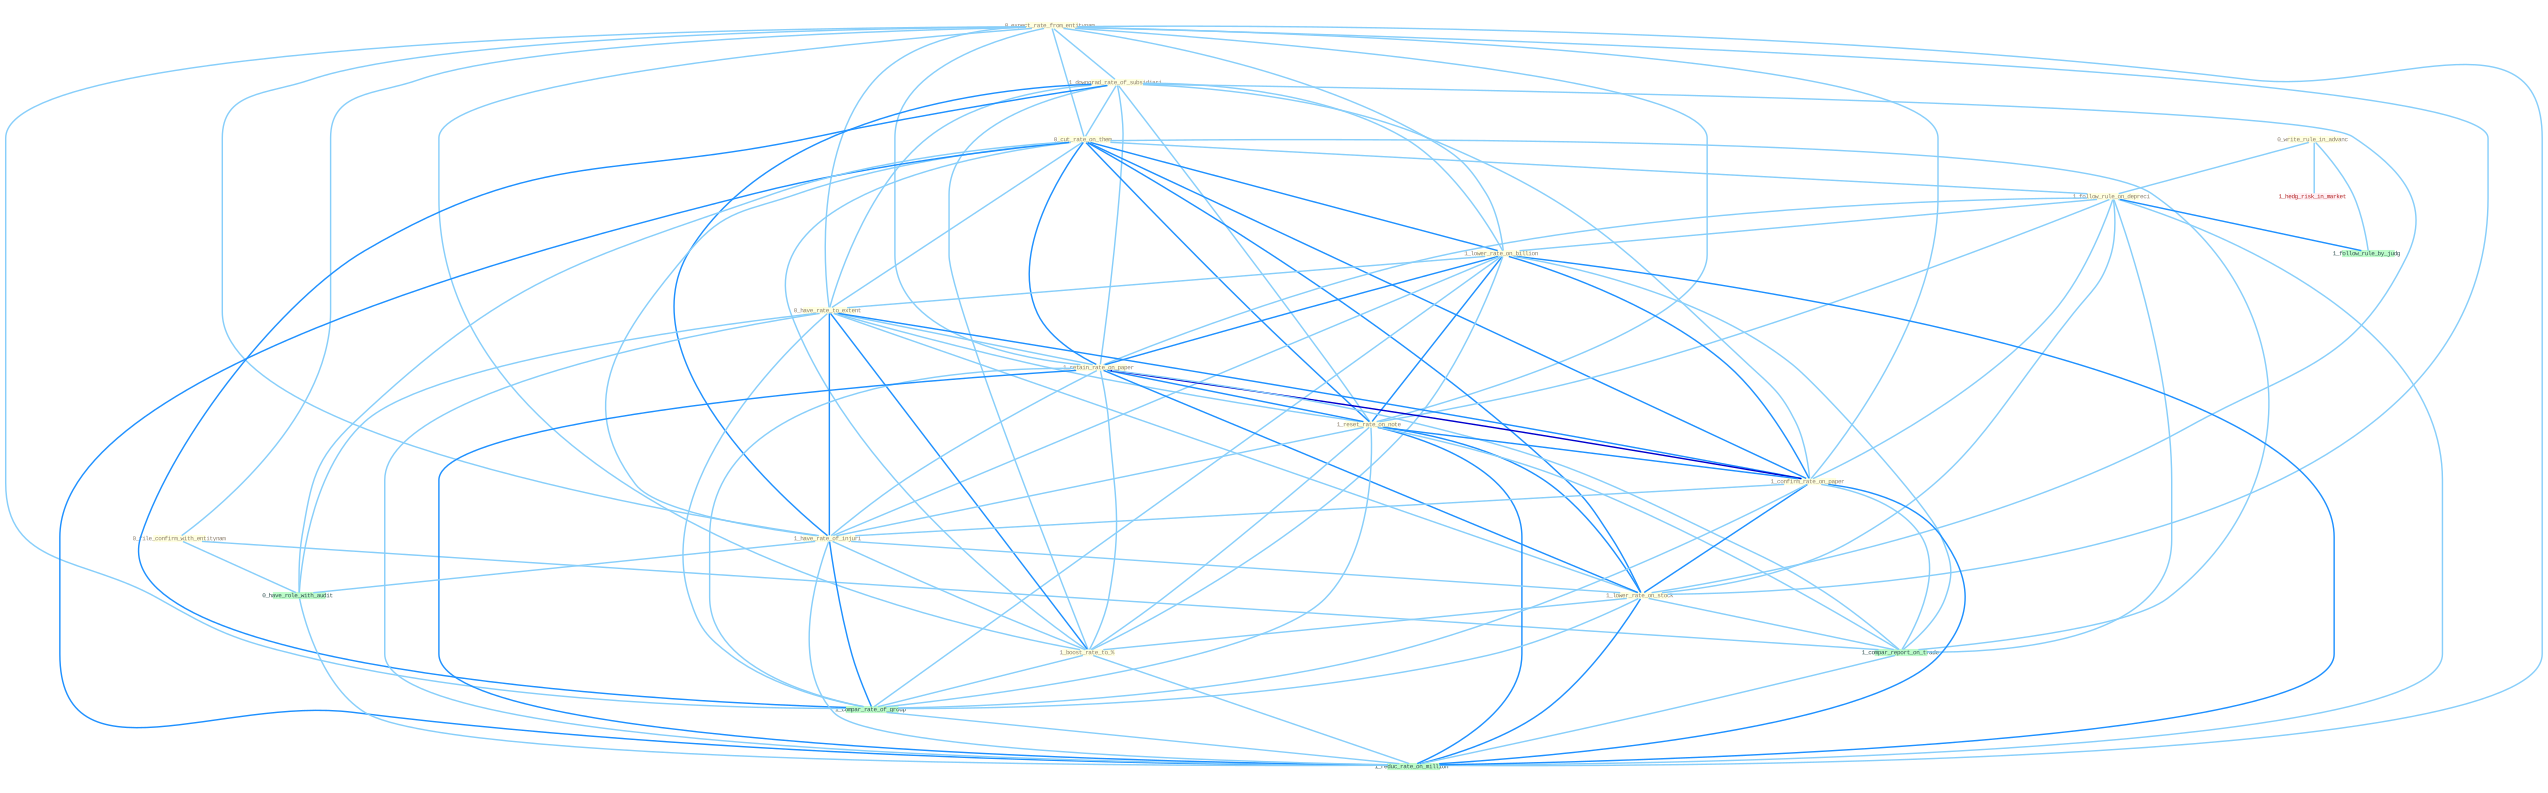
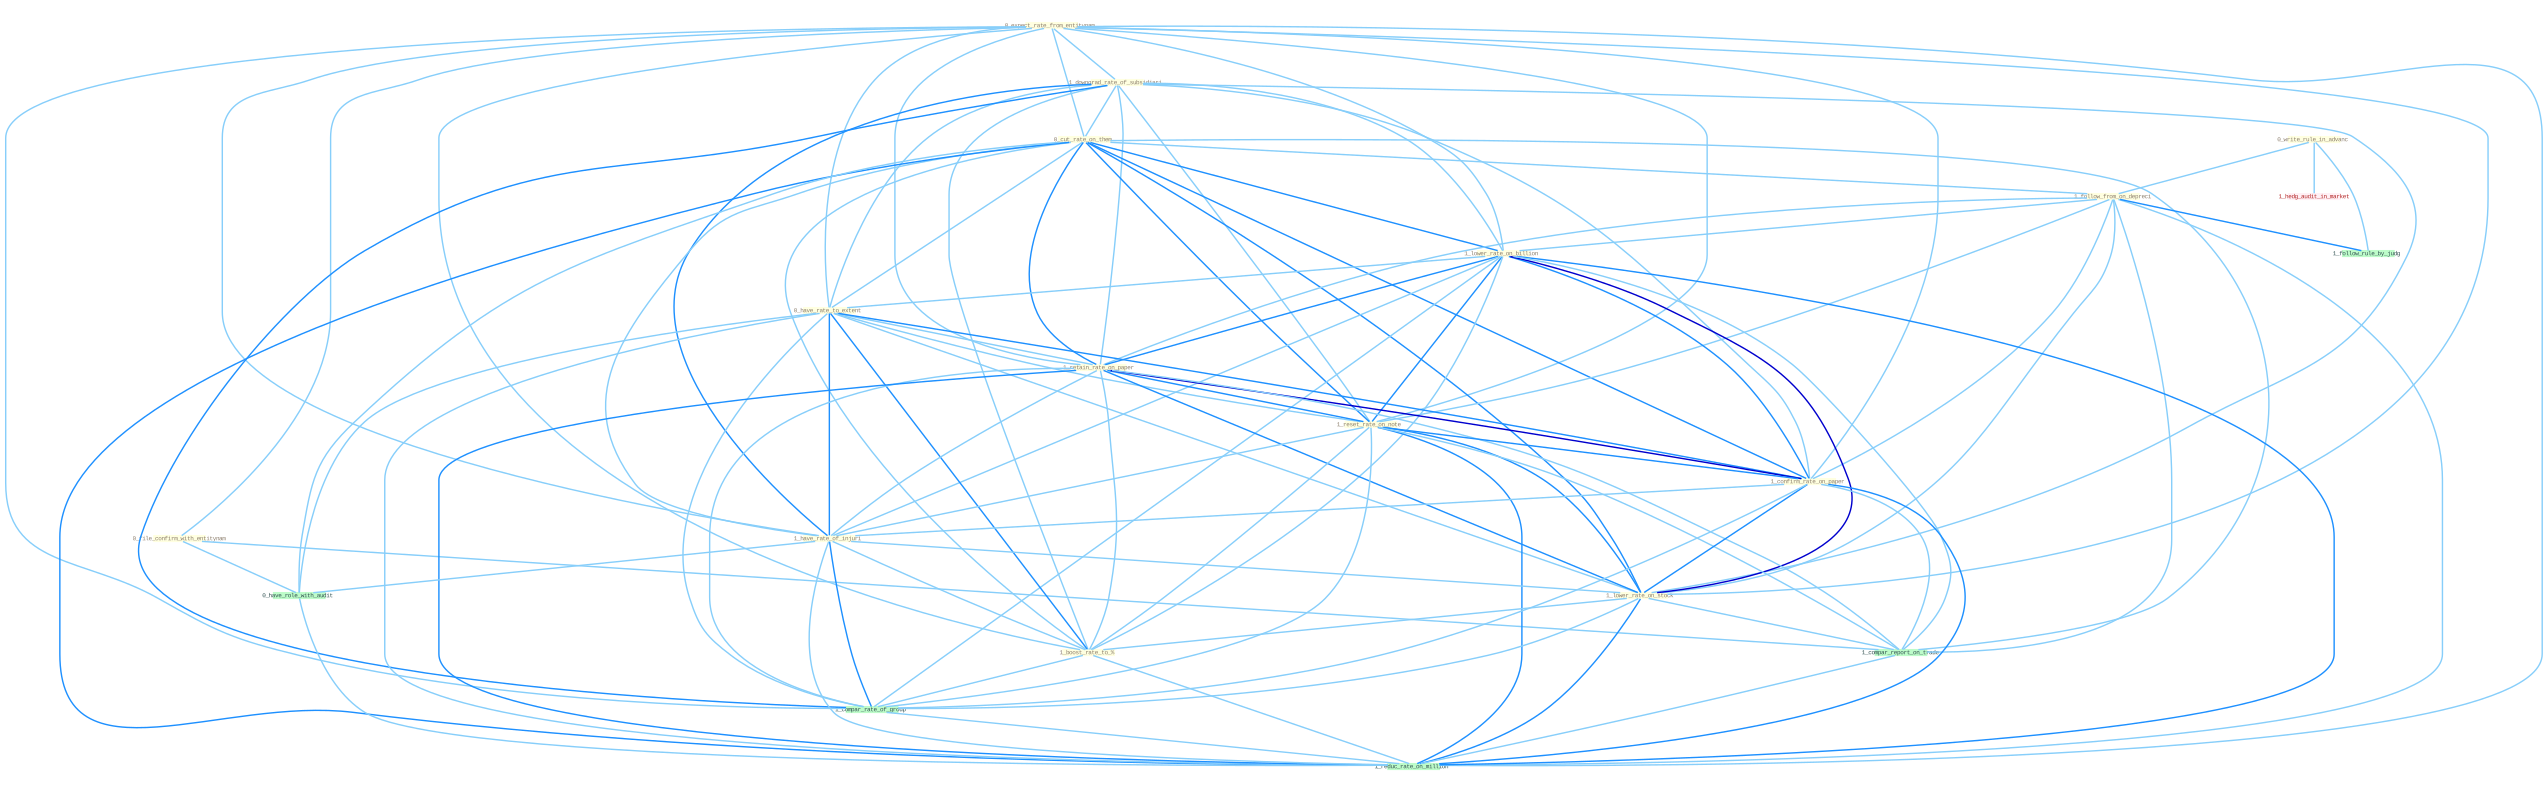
(2113, 197) -> (2113, 197)
(2314, 197) -> (2314, 197)
none -> (1808, 403)
